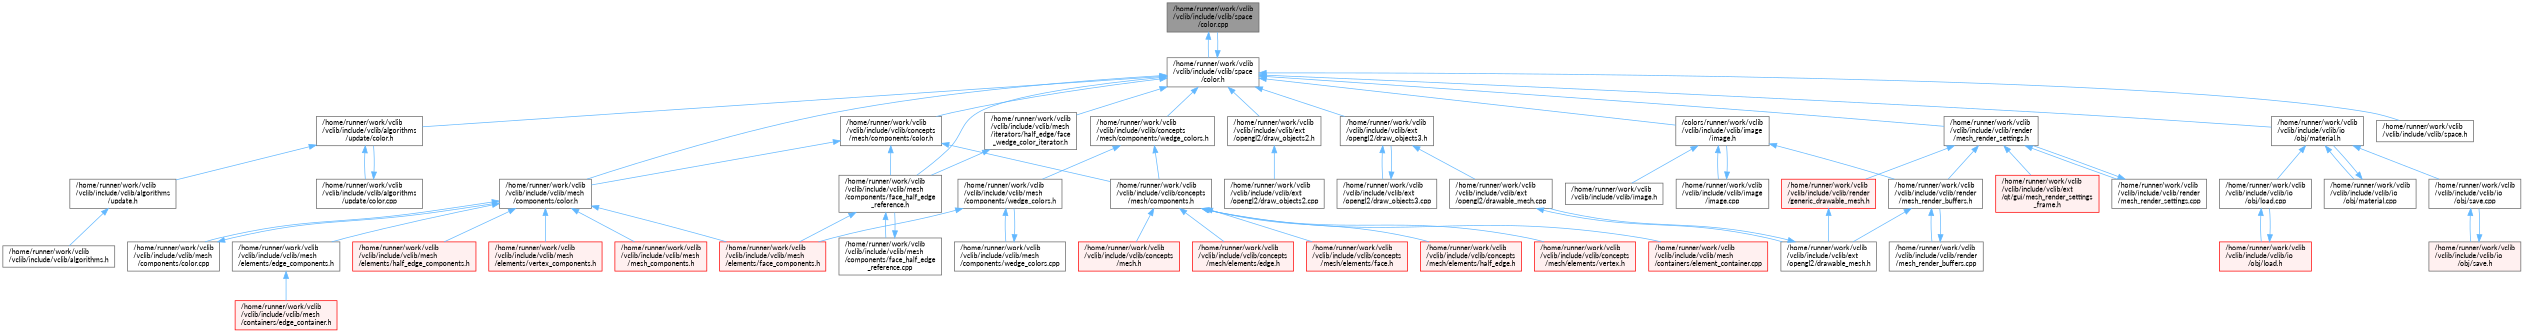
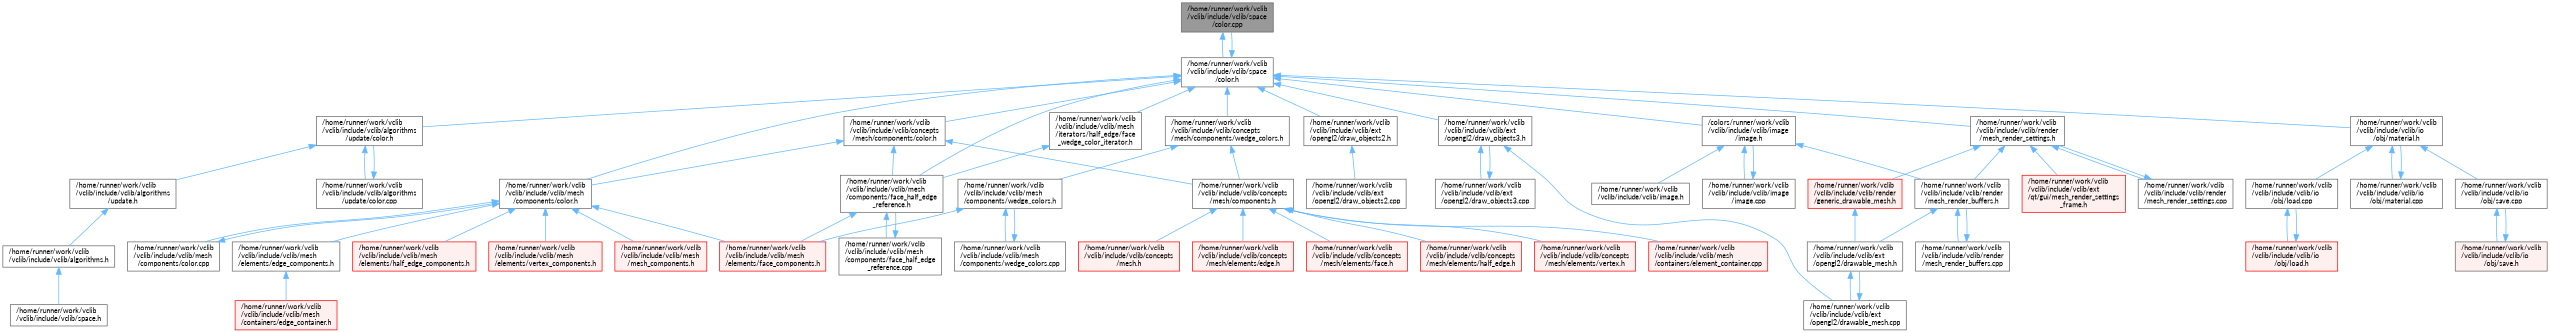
(1834, 79) -> (59, 289)
